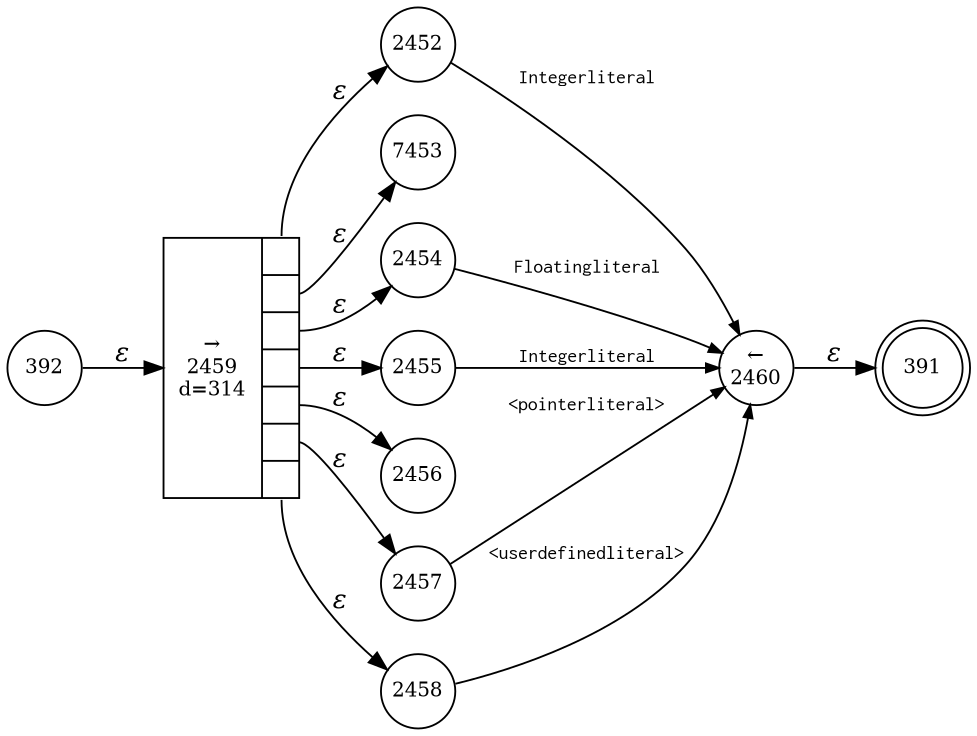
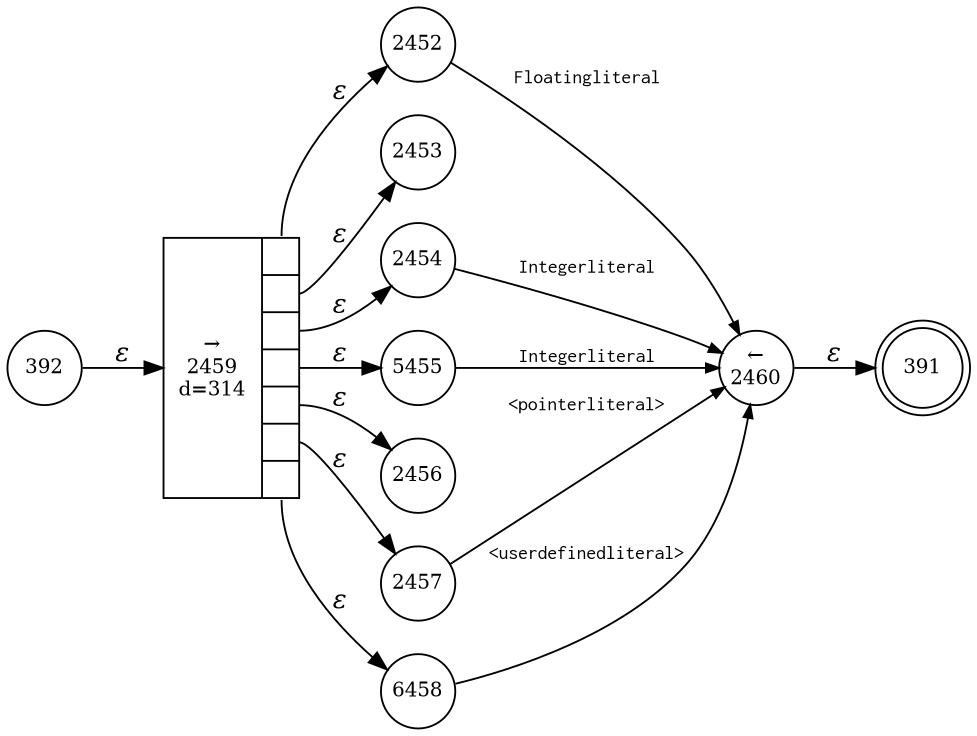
(587, 78) -> (587, 78)
(418, 152) -> (418, 152)
(587, 268) -> (587, 268)
(418, 368) -> (418, 368)
(418, 691) -> (418, 691)
